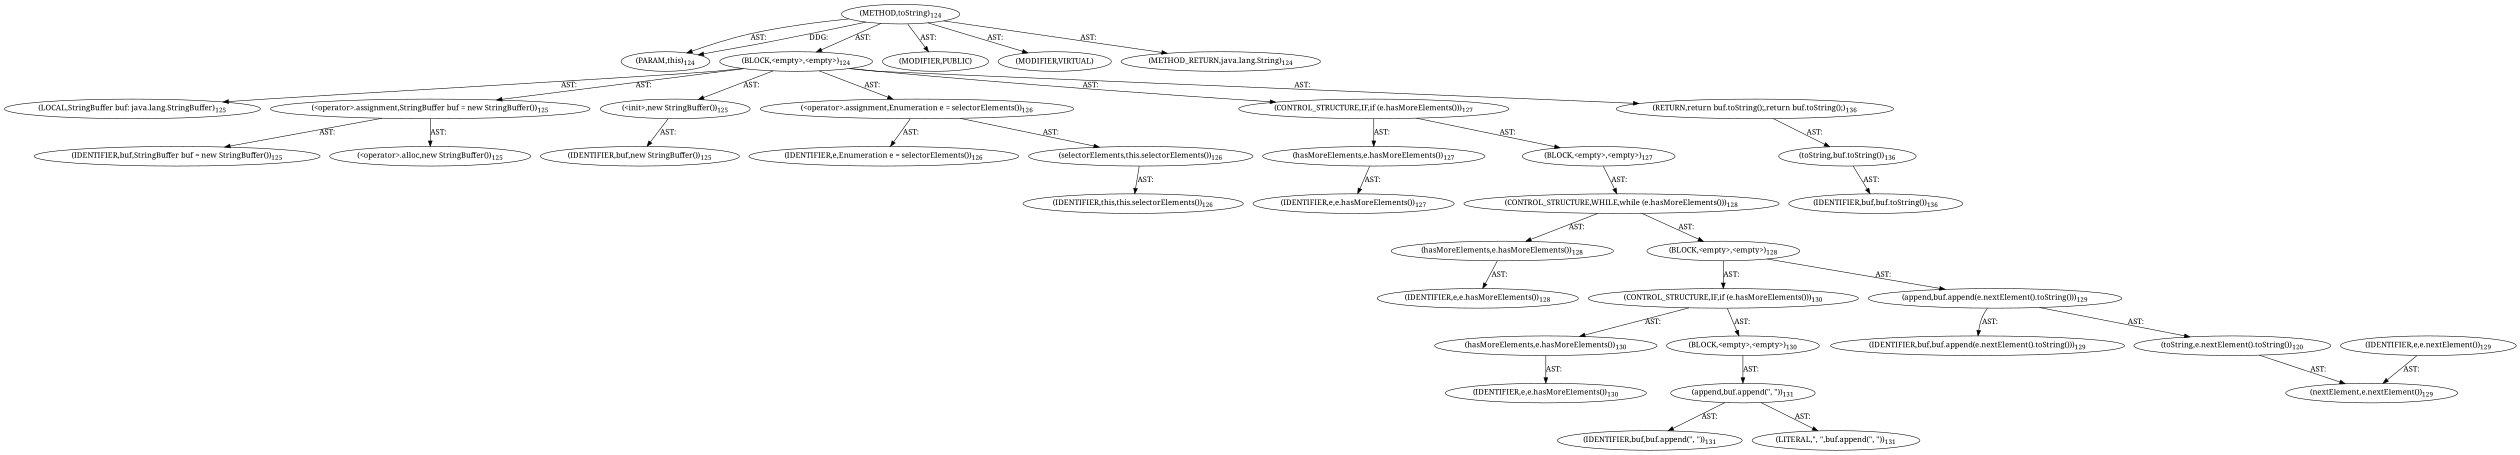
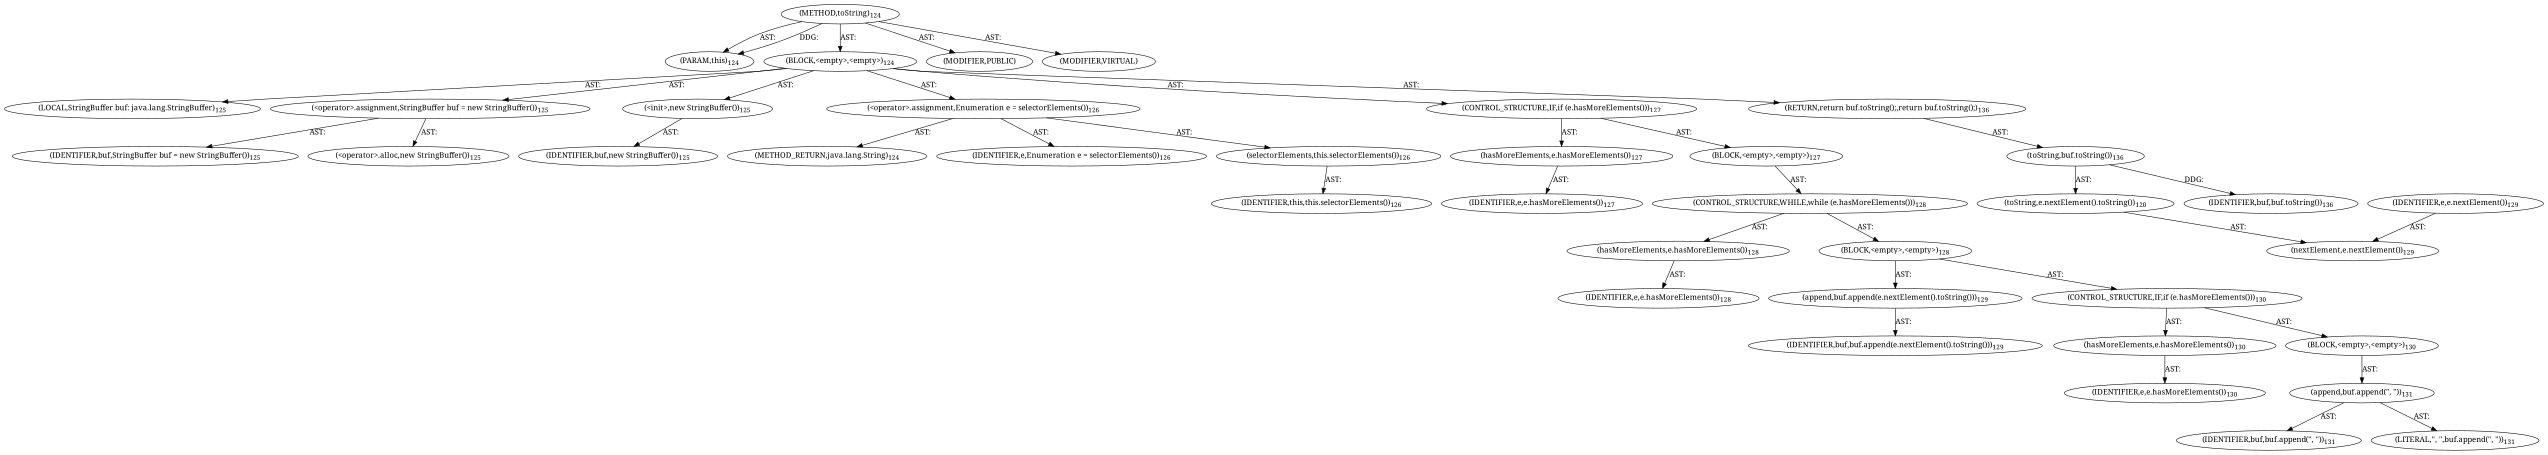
(1053, 37) -> (908, 132)
(1873, 180) -> (2195, 180)
(2112, 322) -> (2076, 177)
